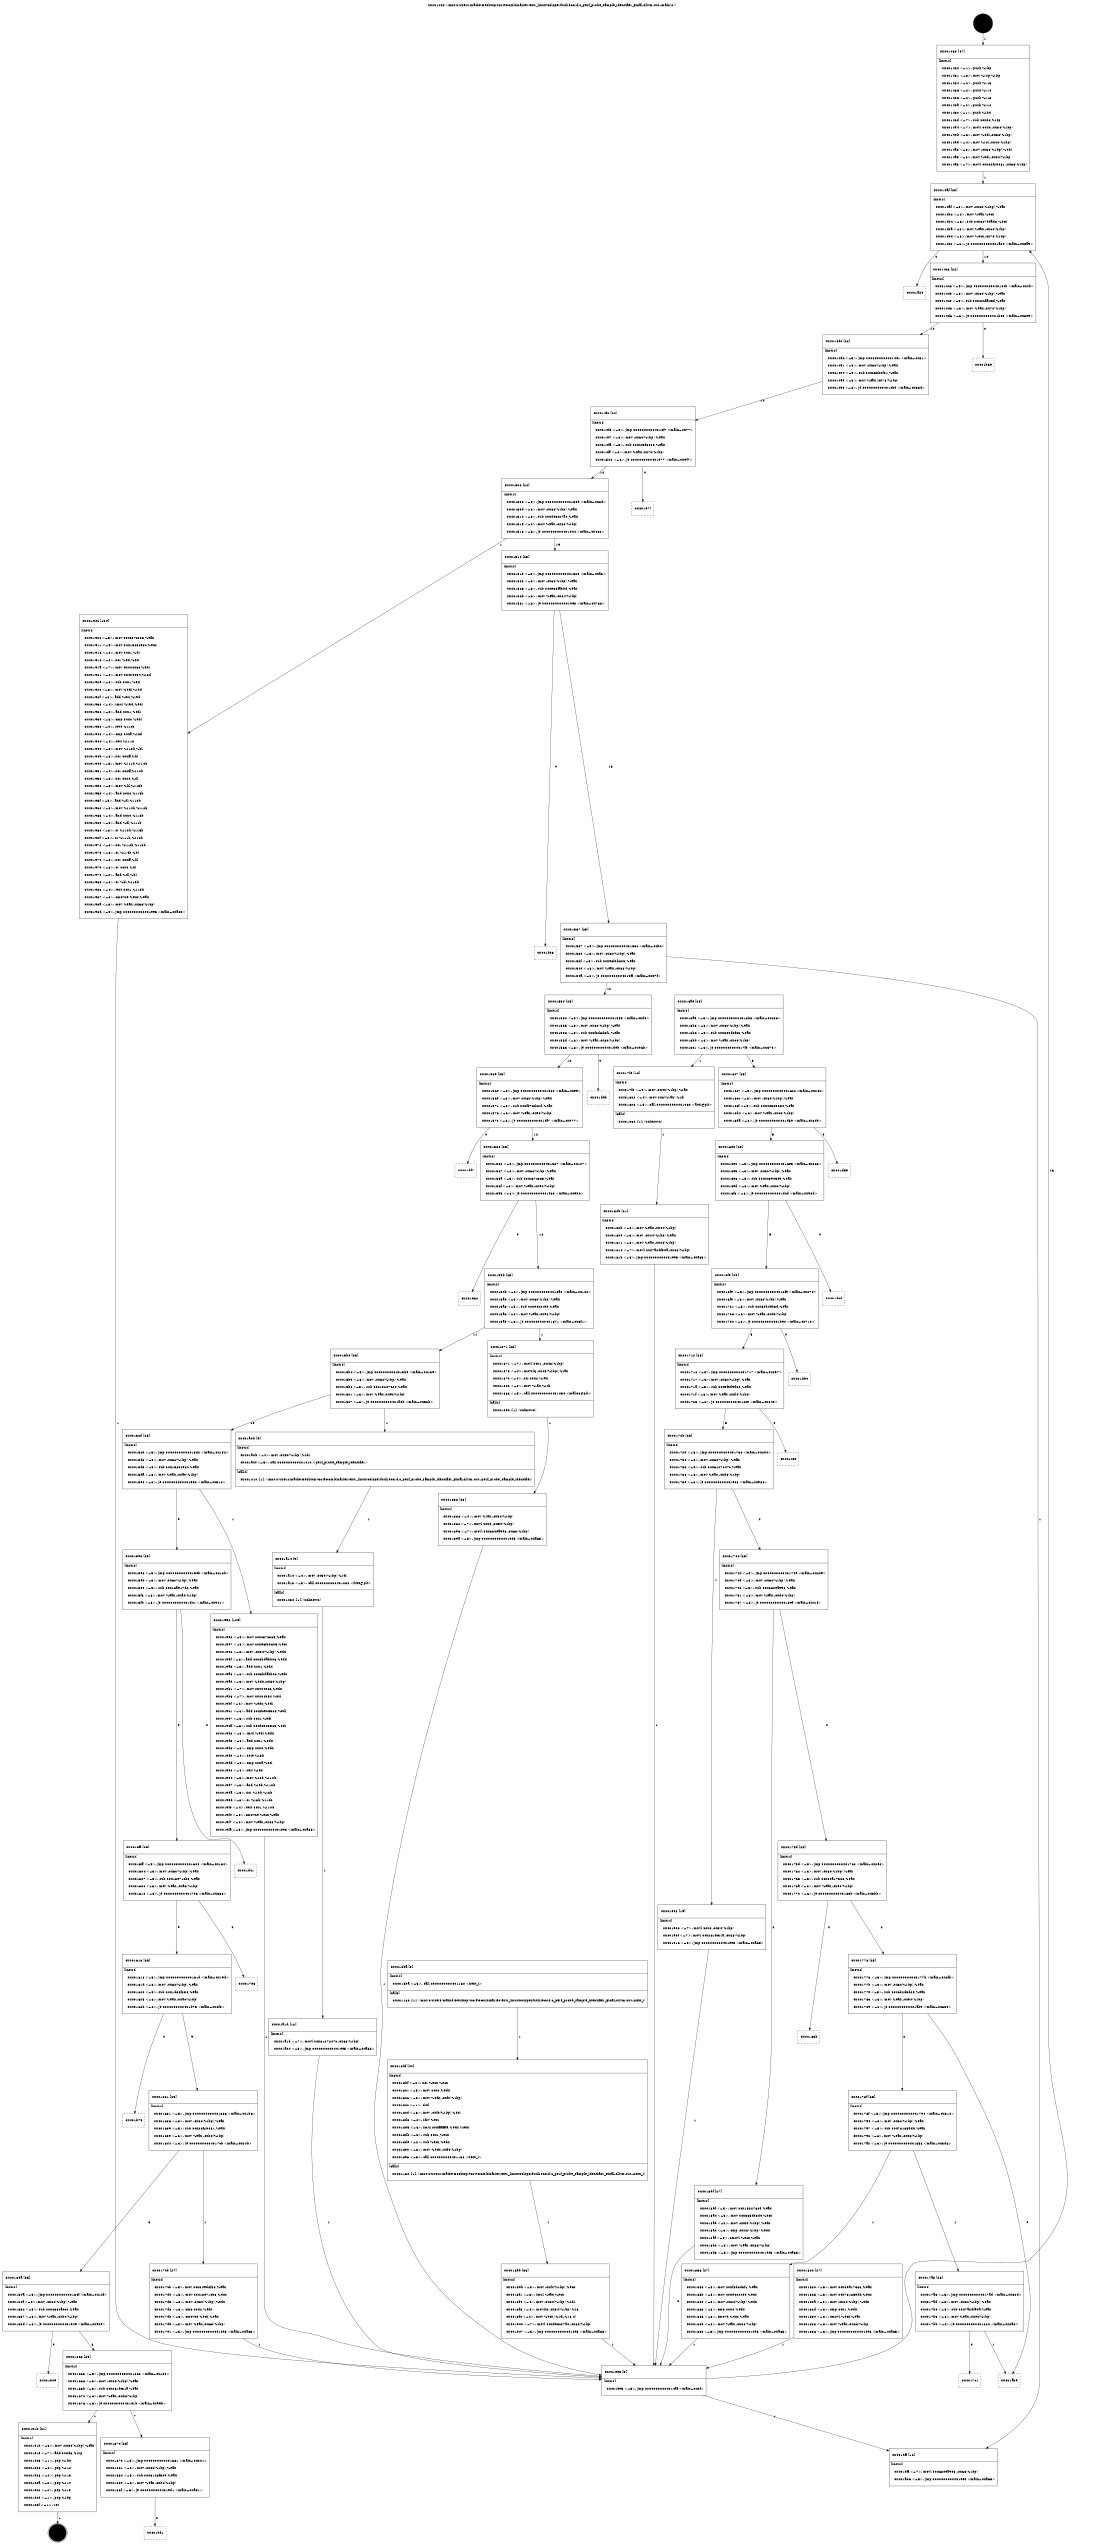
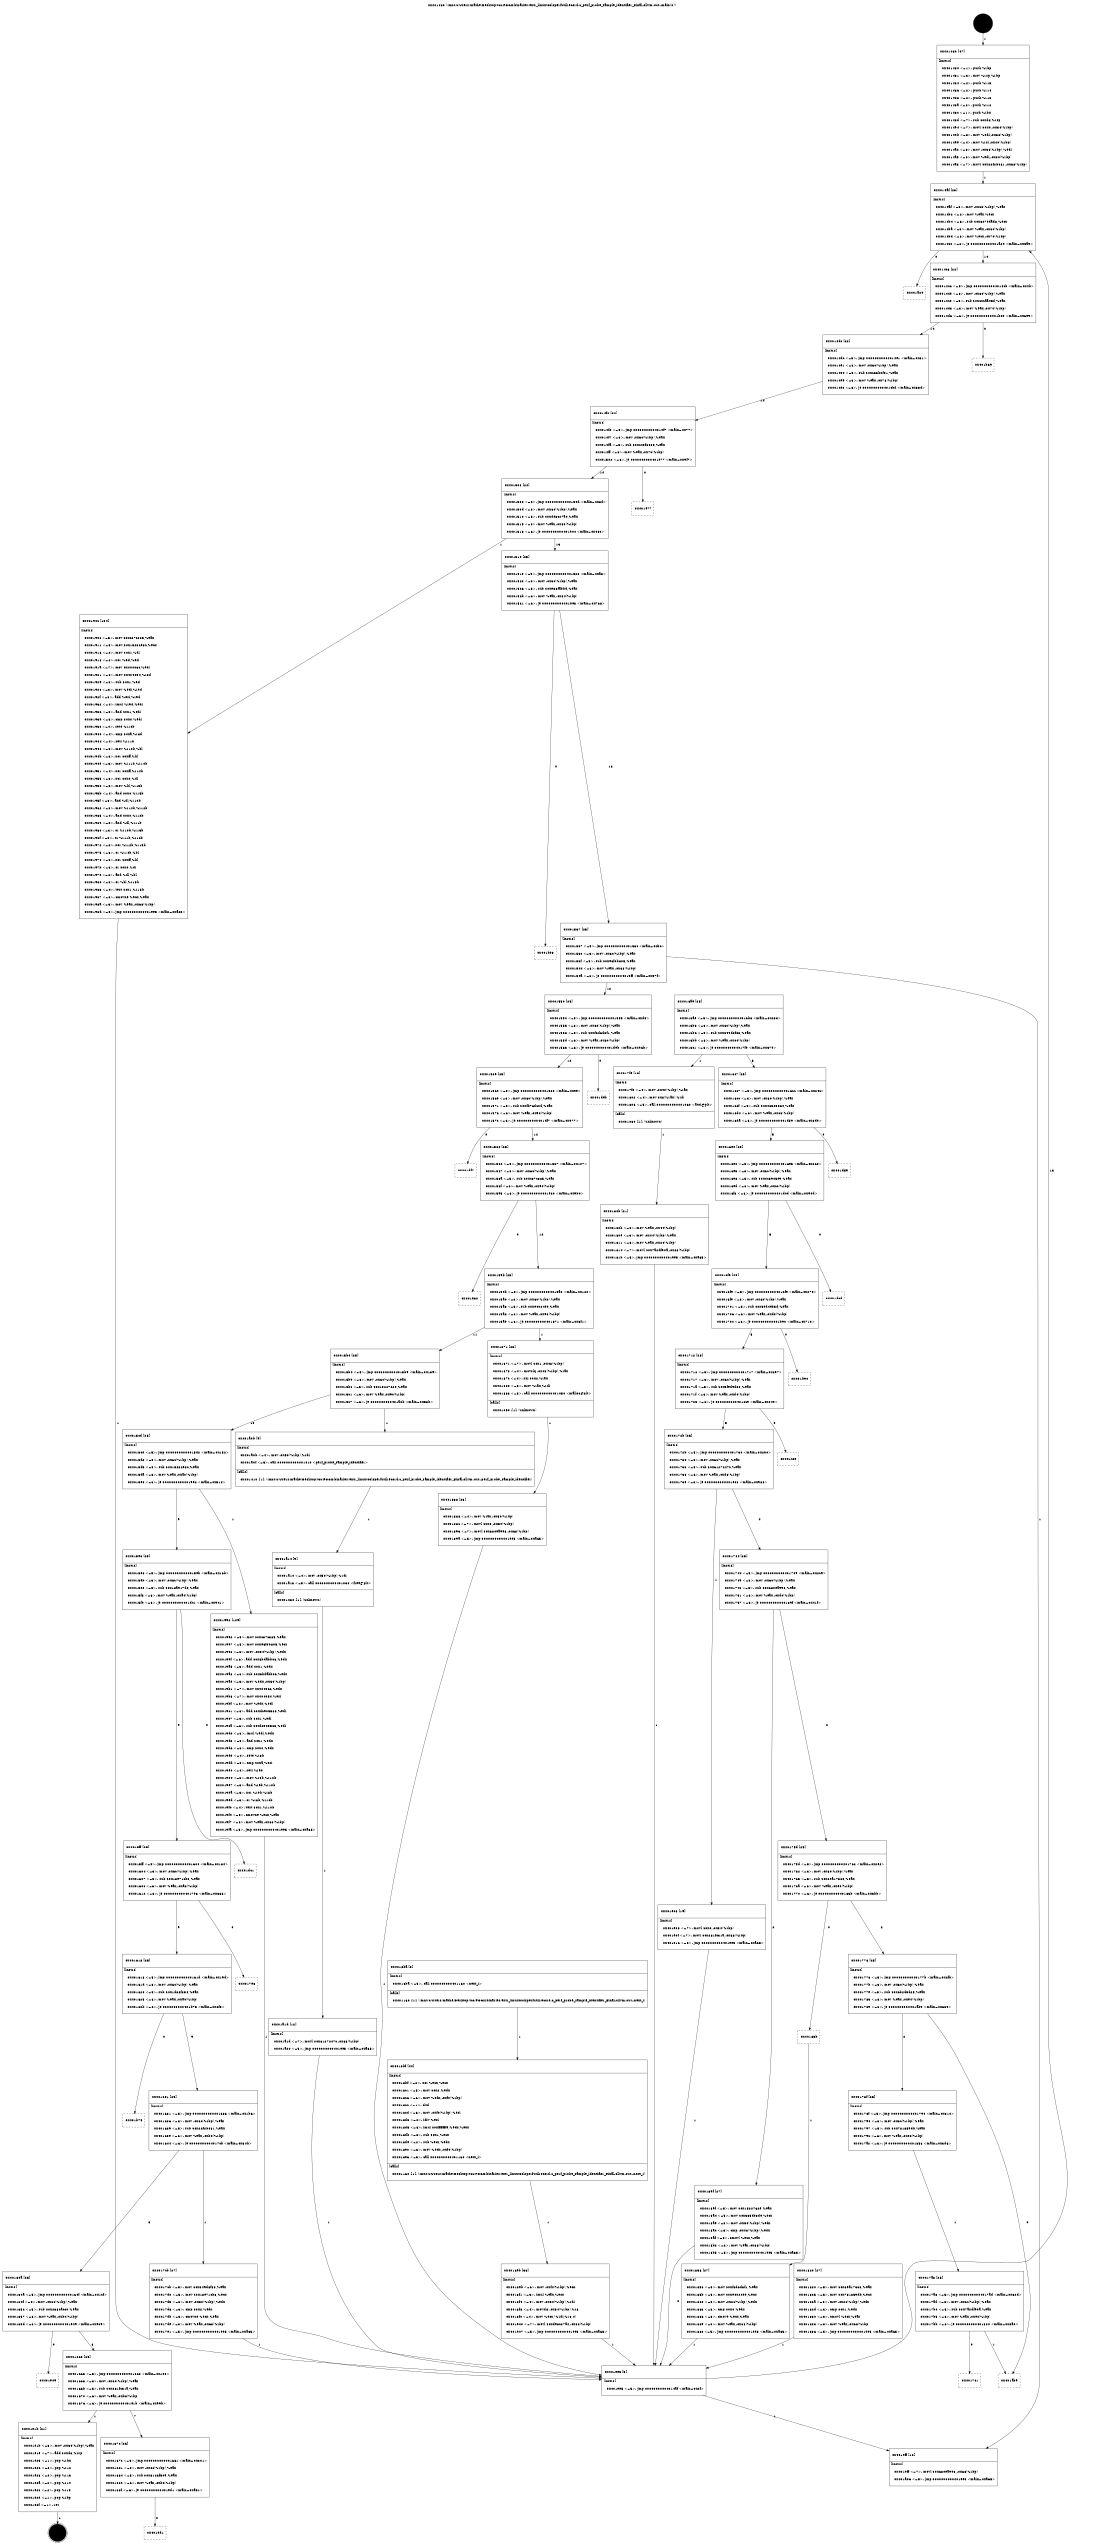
(852, 2218) -> (809, 2158)
